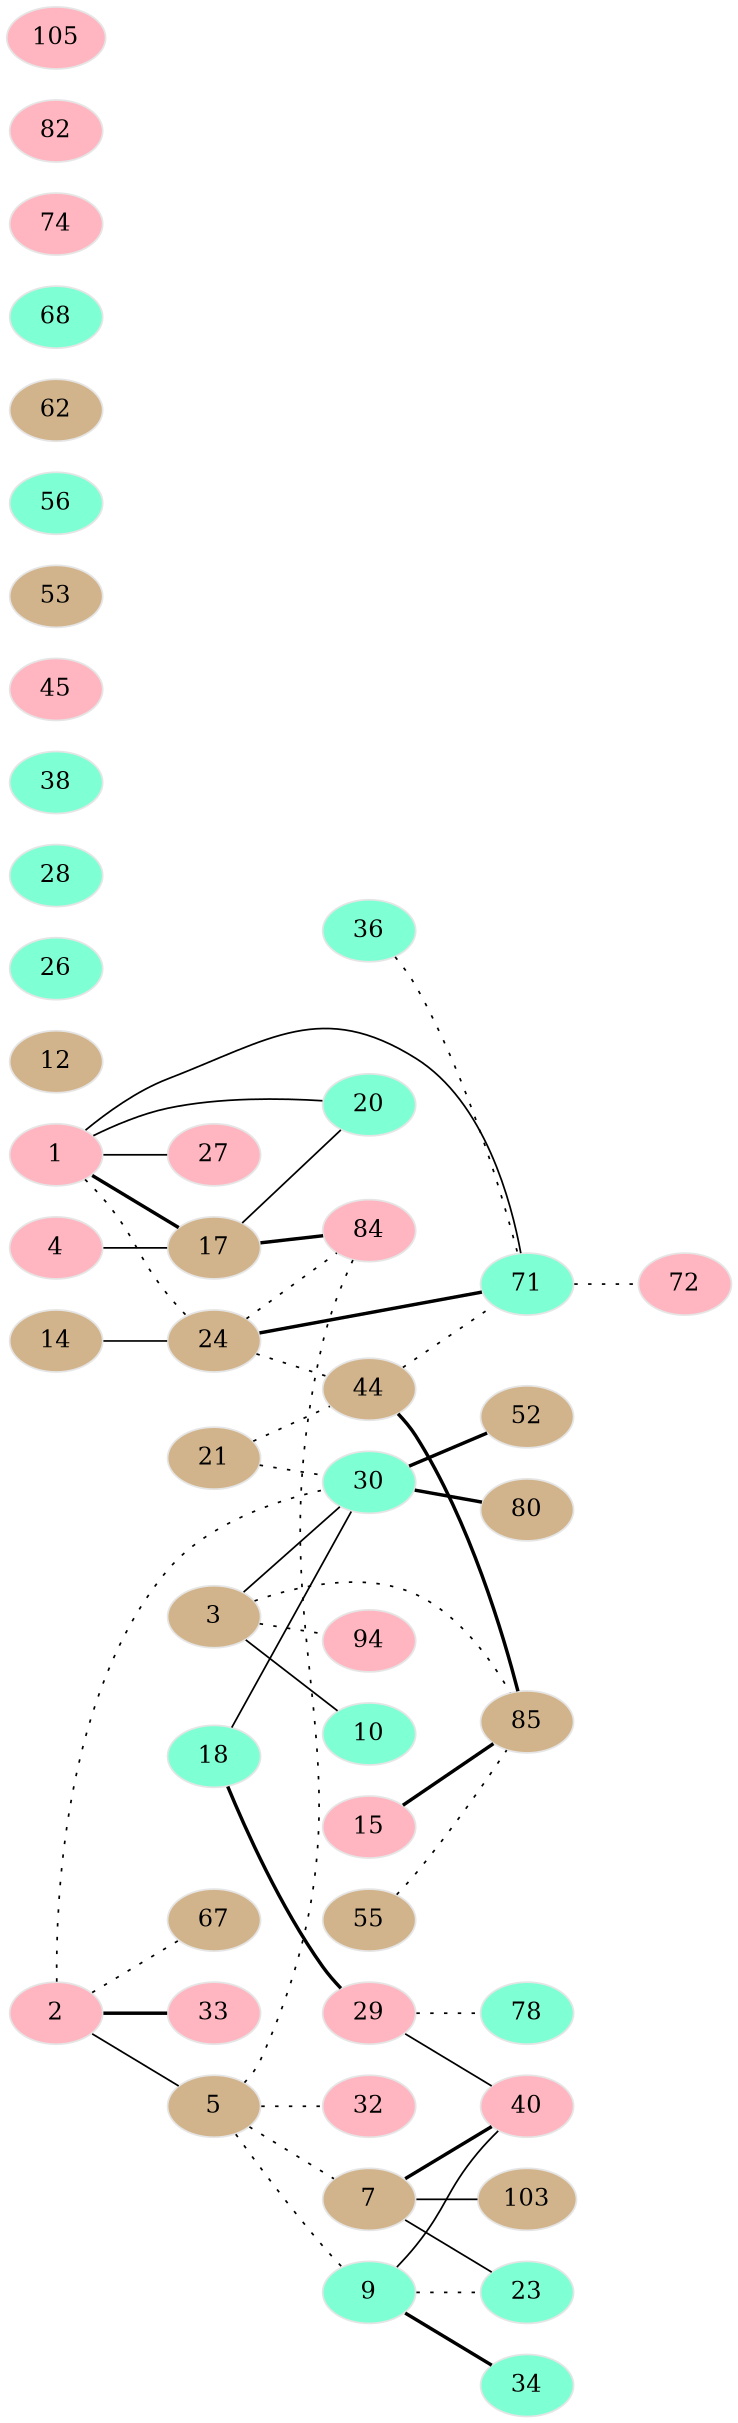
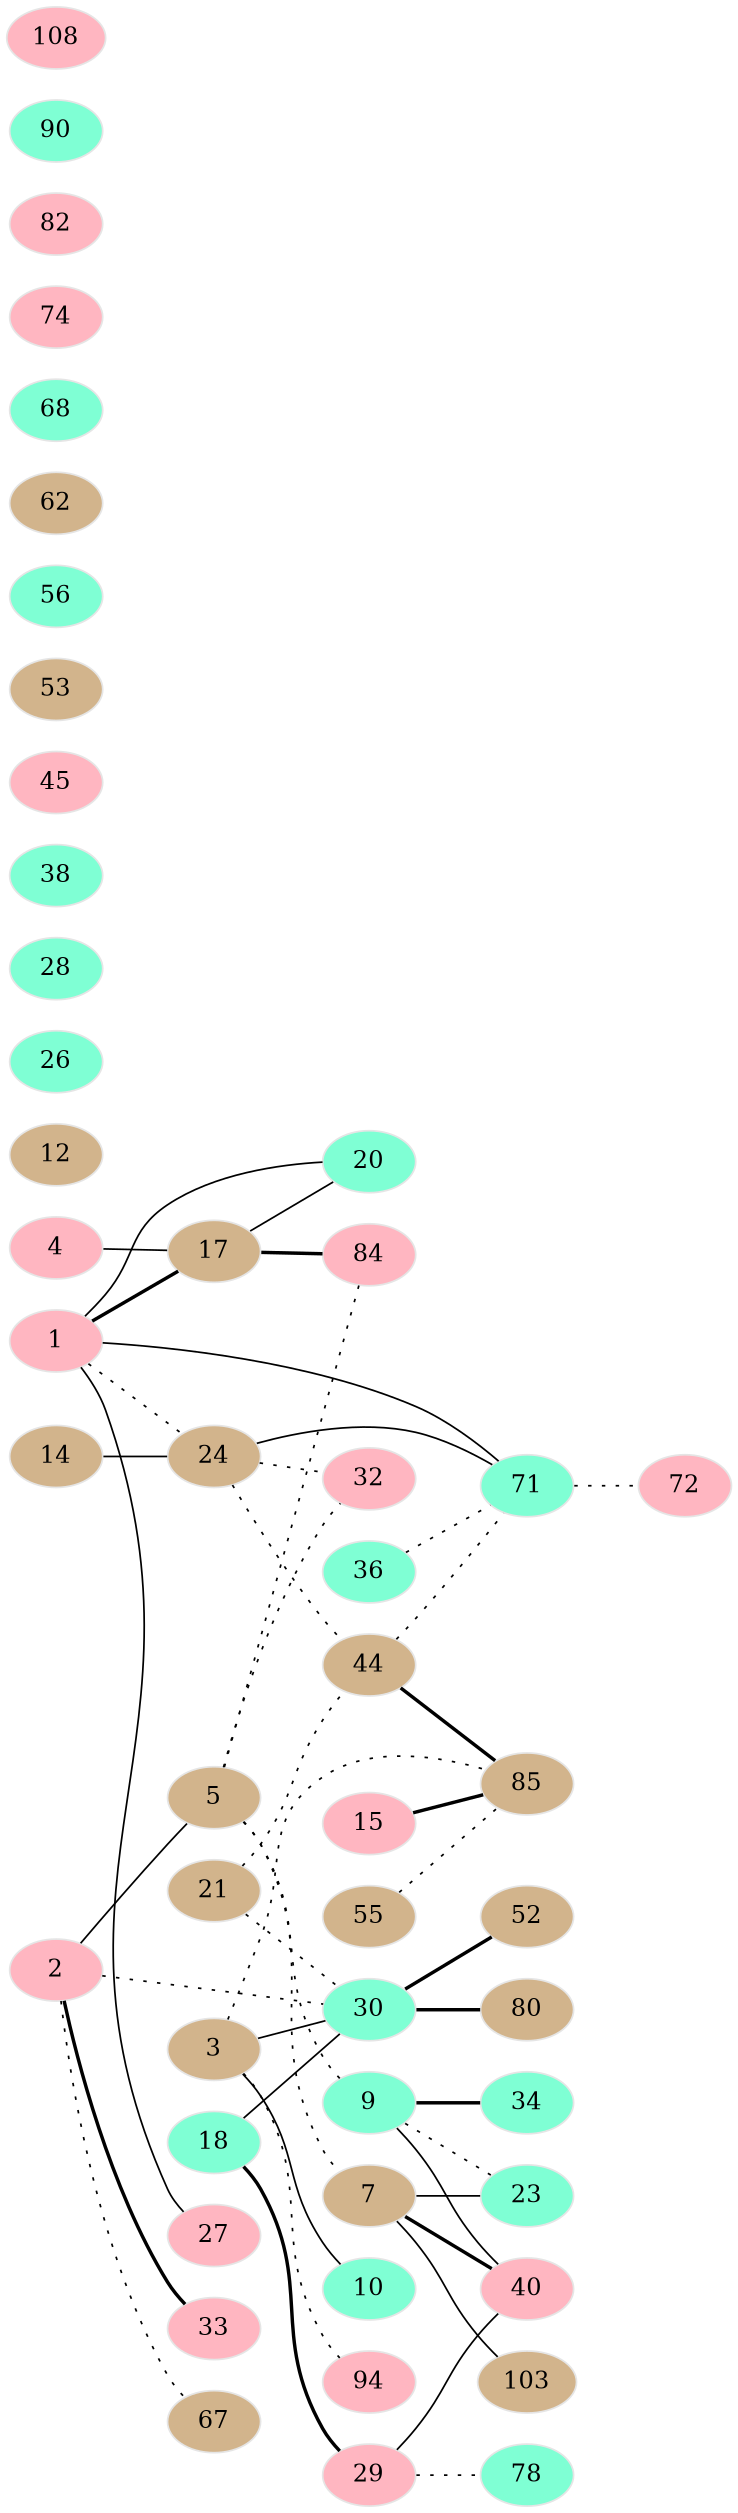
(56, 38) -> (56, 38)
none -> (56, 131)
(292, 1286) -> (291, 1468)
(371, 1313) -> (377, 1427)
